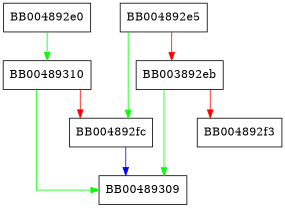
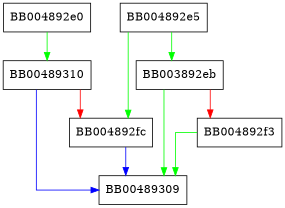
(172, 42) -> (172, 42)
none -> (175, 139)
(36, 167) -> (36, 167)
